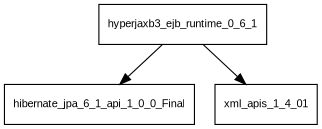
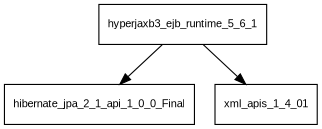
(183, 24) -> (183, 24)
(99, 104) -> (99, 104)
